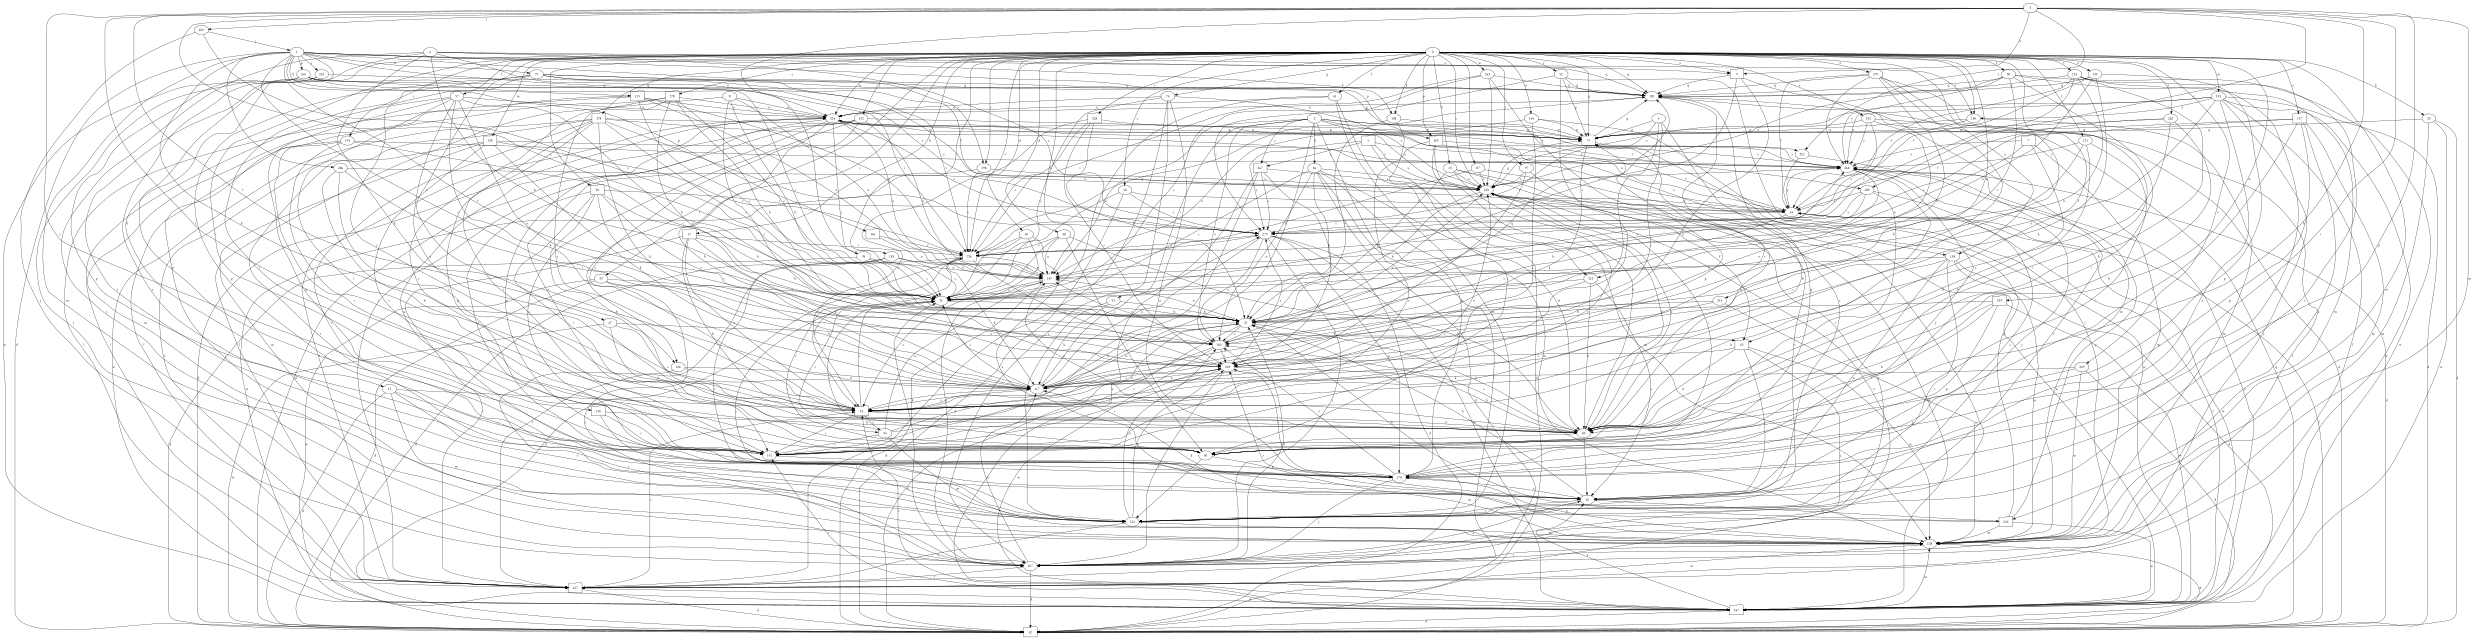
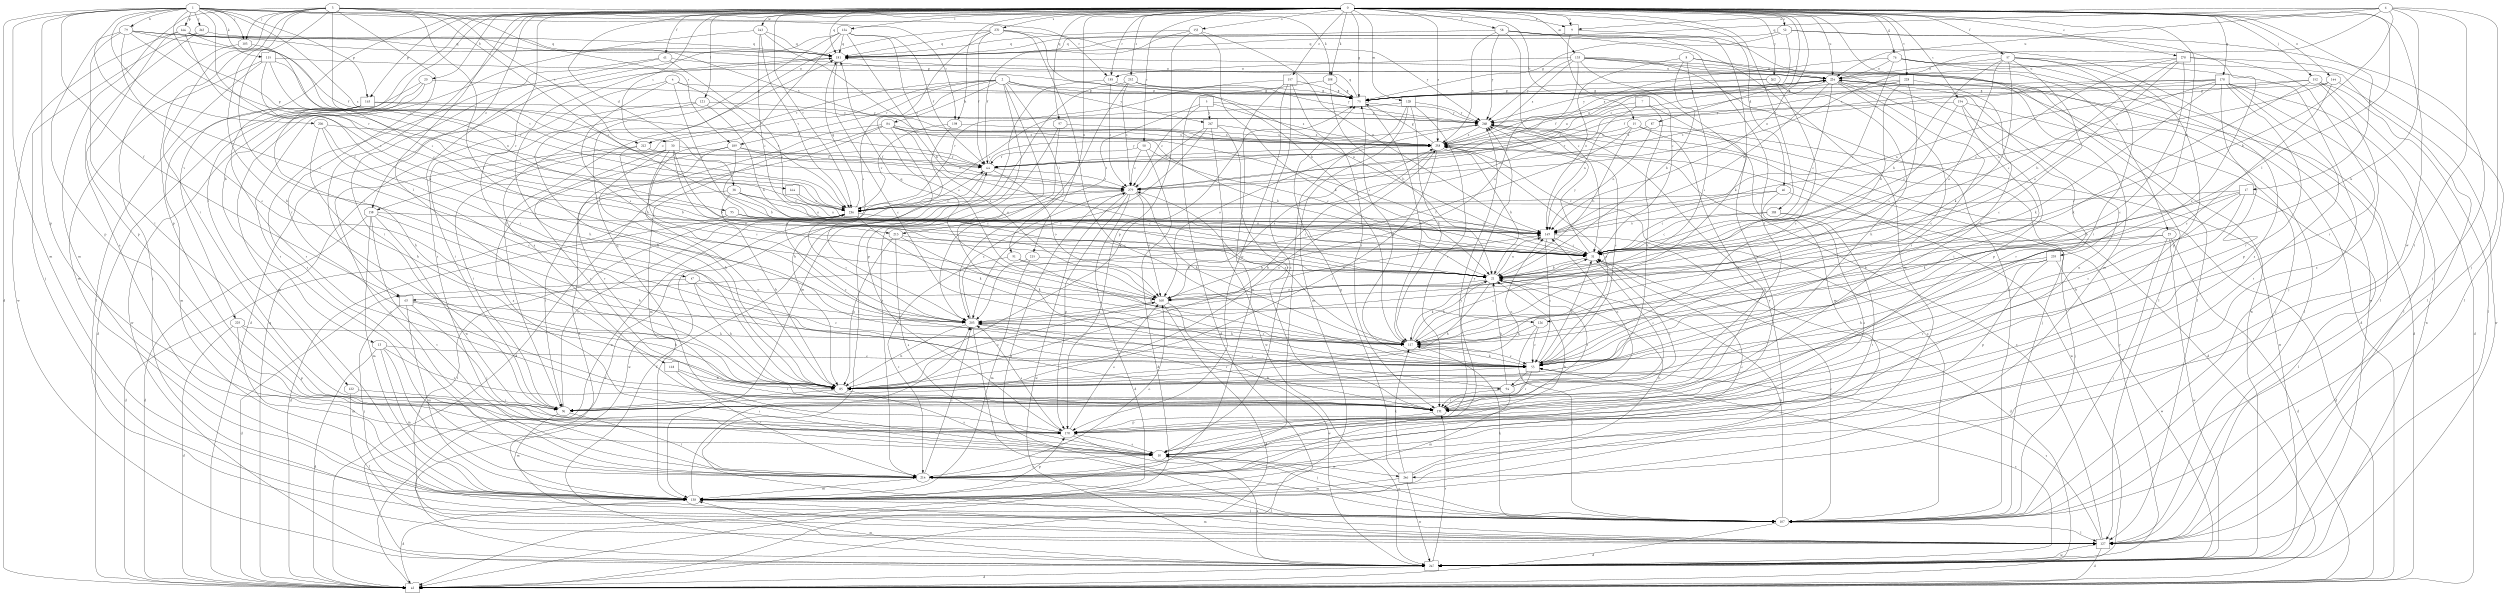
(248, 41) -> (229, 16)
none -> (1026, 250)
none -> (351, 389)
